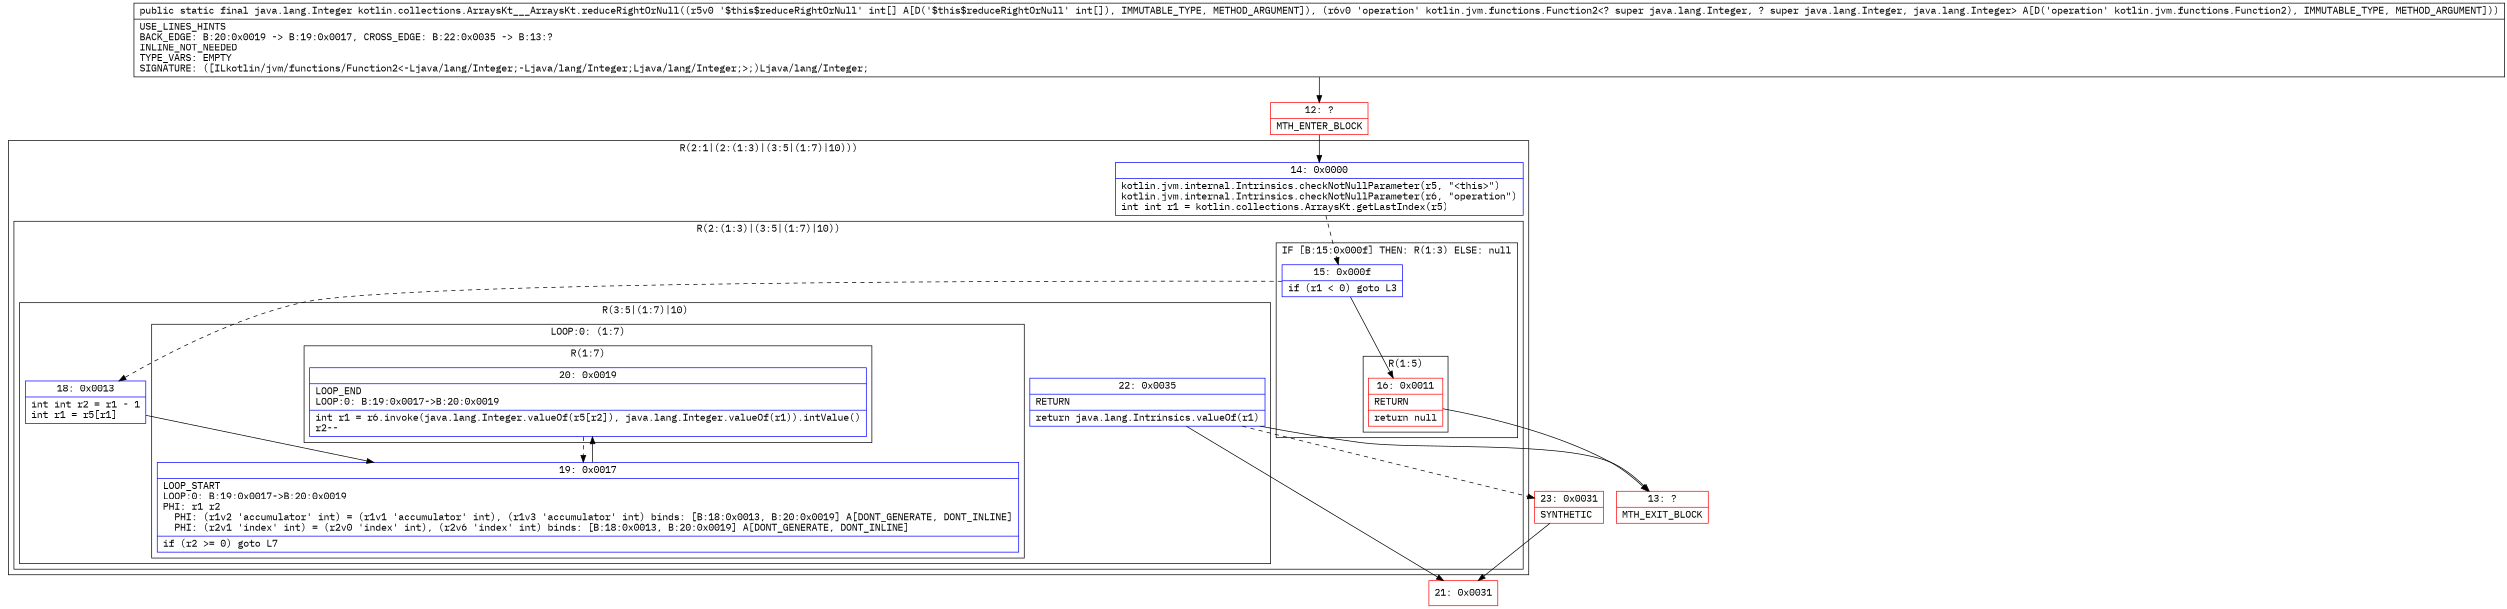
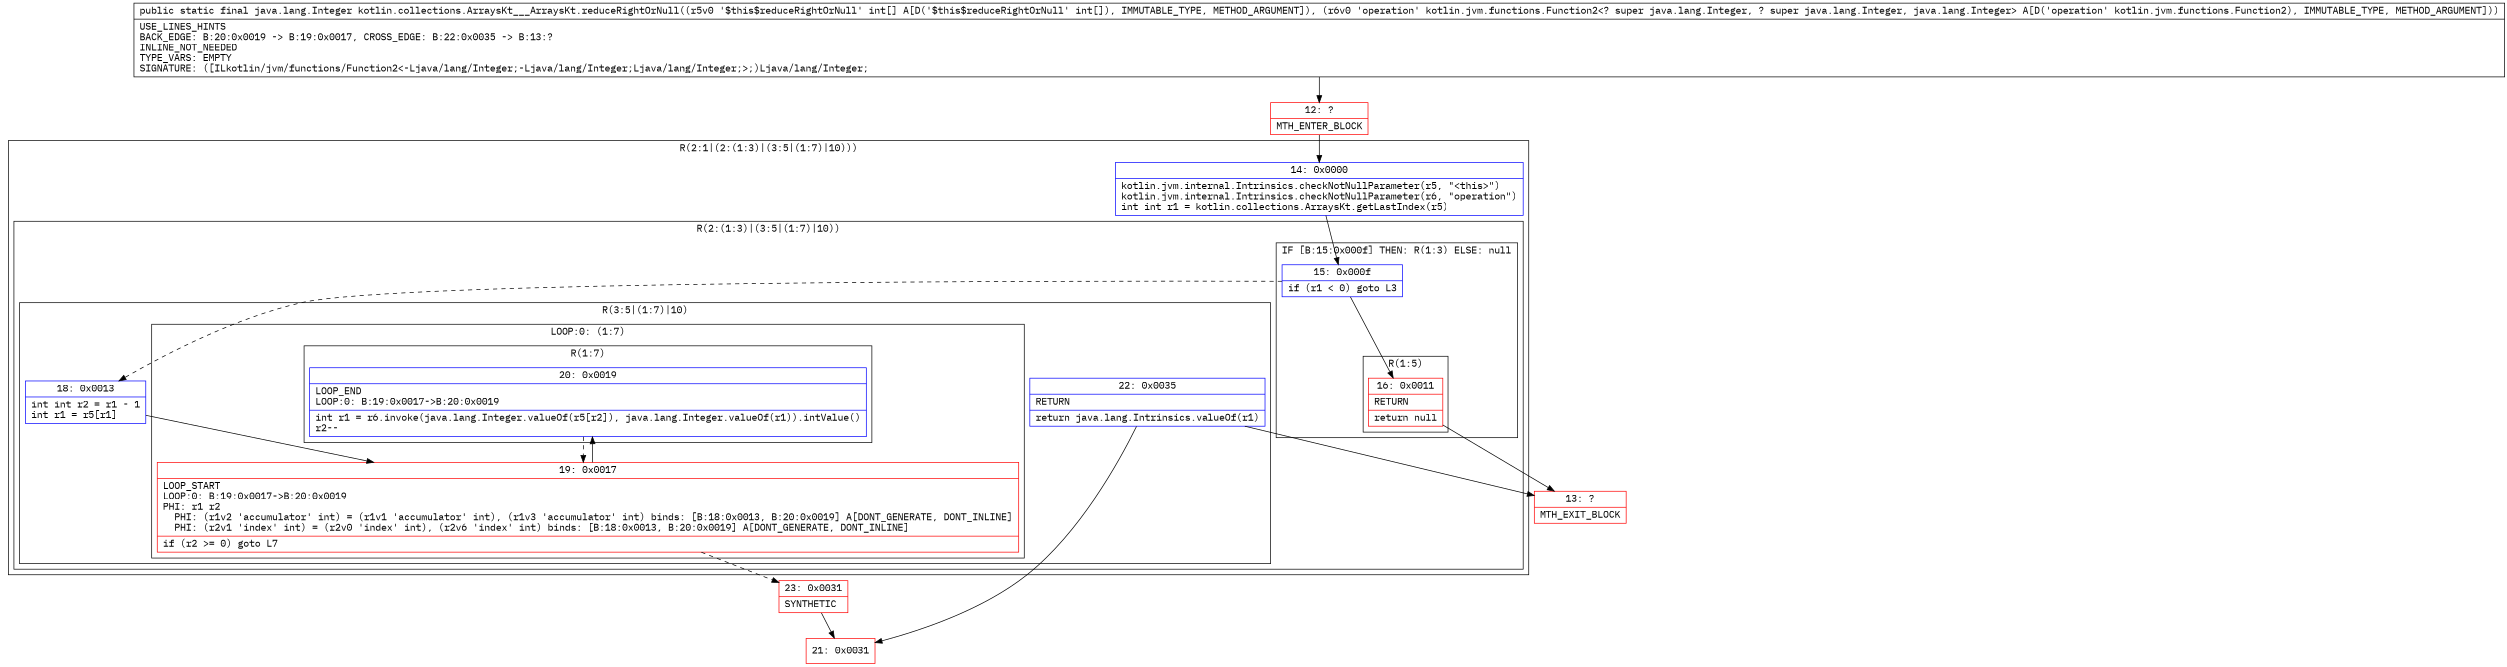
(1331, 237) -> (1331, 237)
(1385, 461) -> (737, 566)
(588, 507) -> (588, 507)
